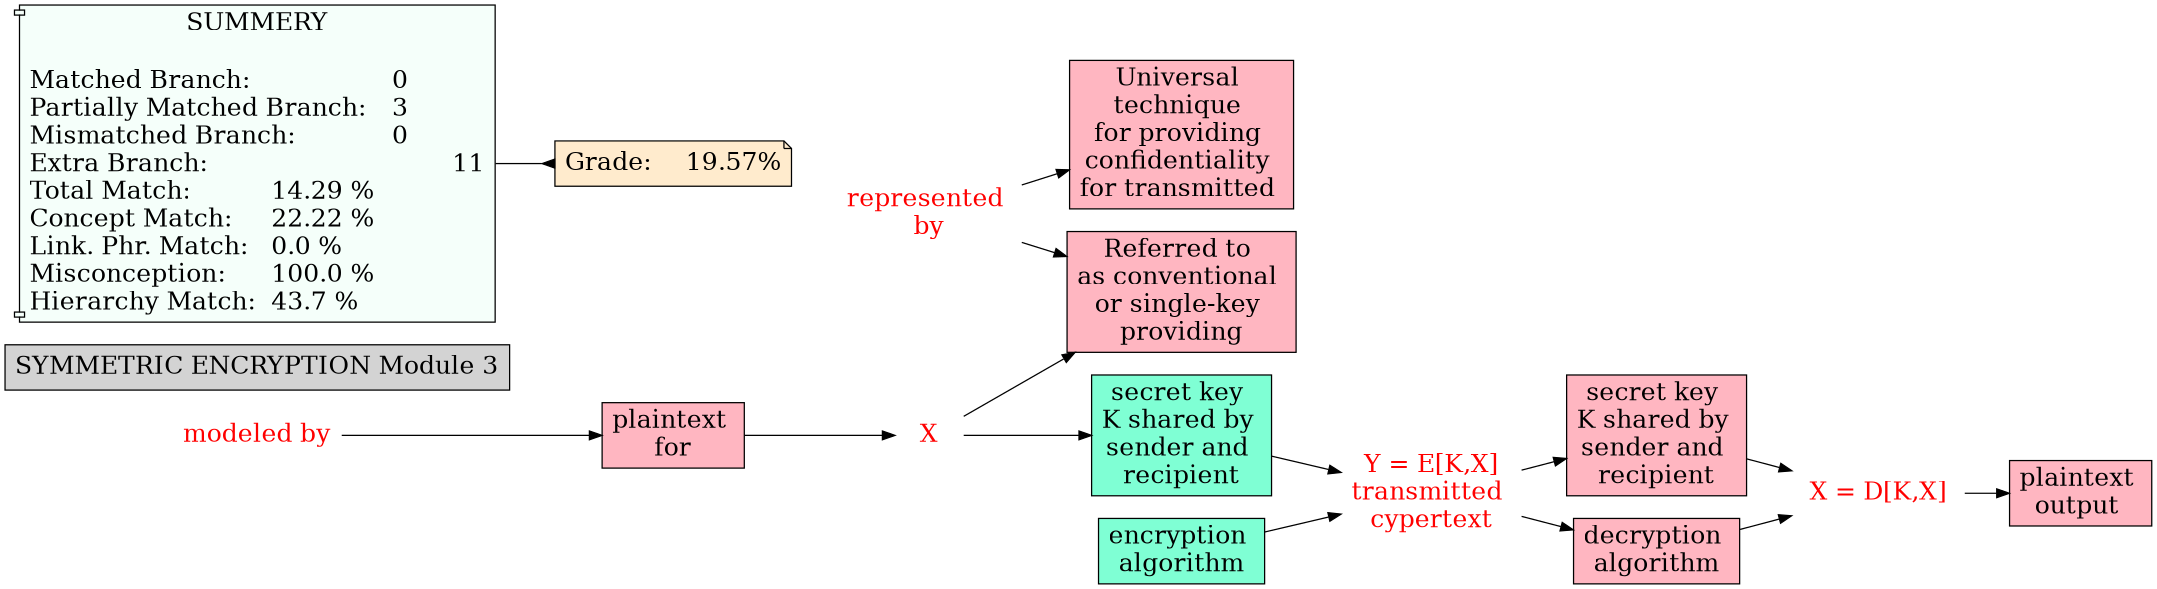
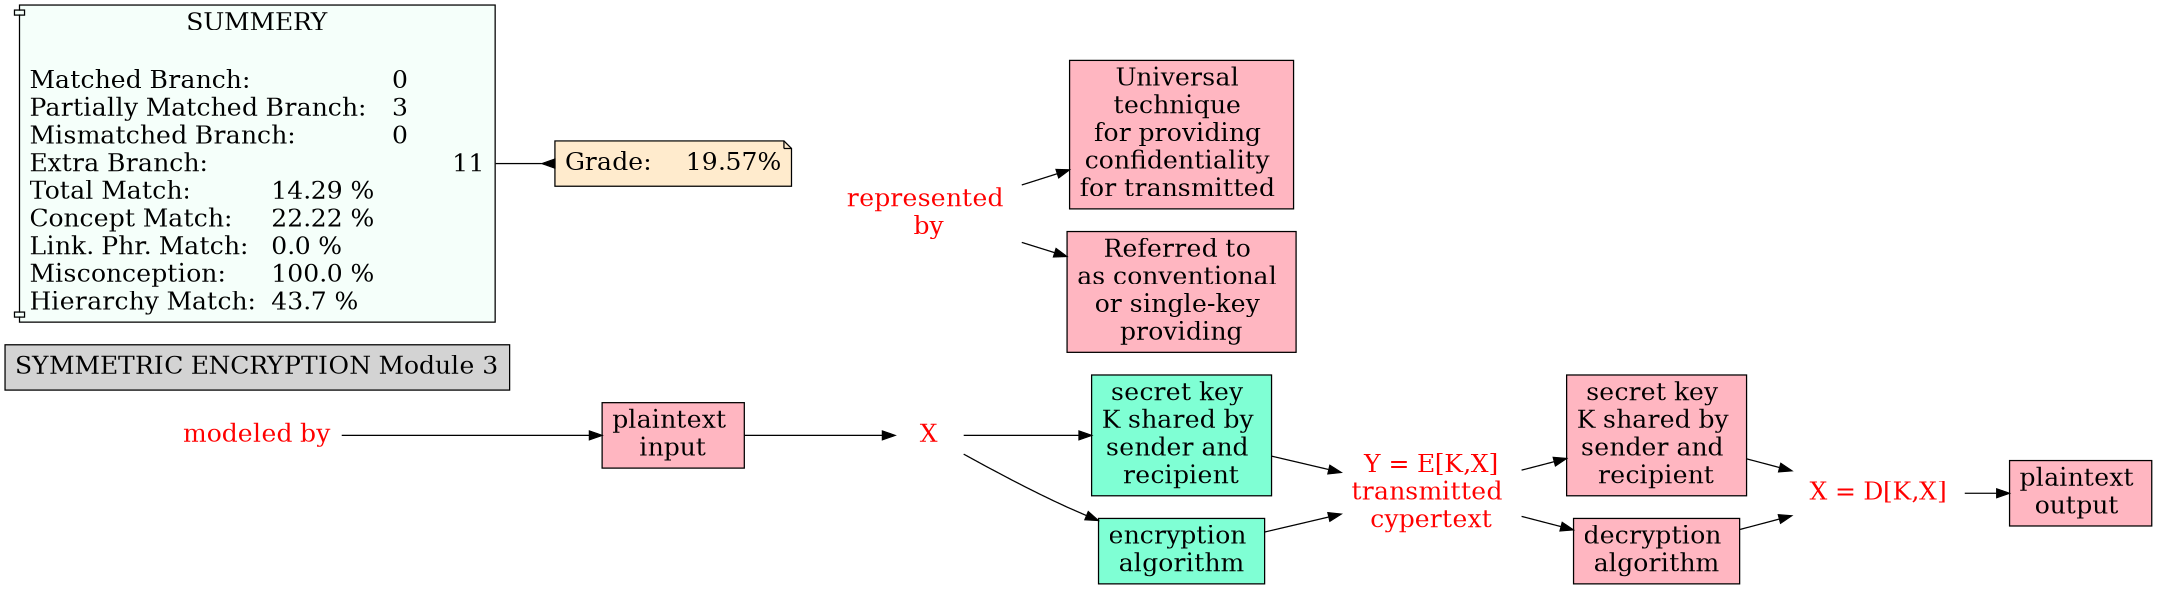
(1014, 388) -> (1024, 486)
(673, 435) -> (673, 435)
